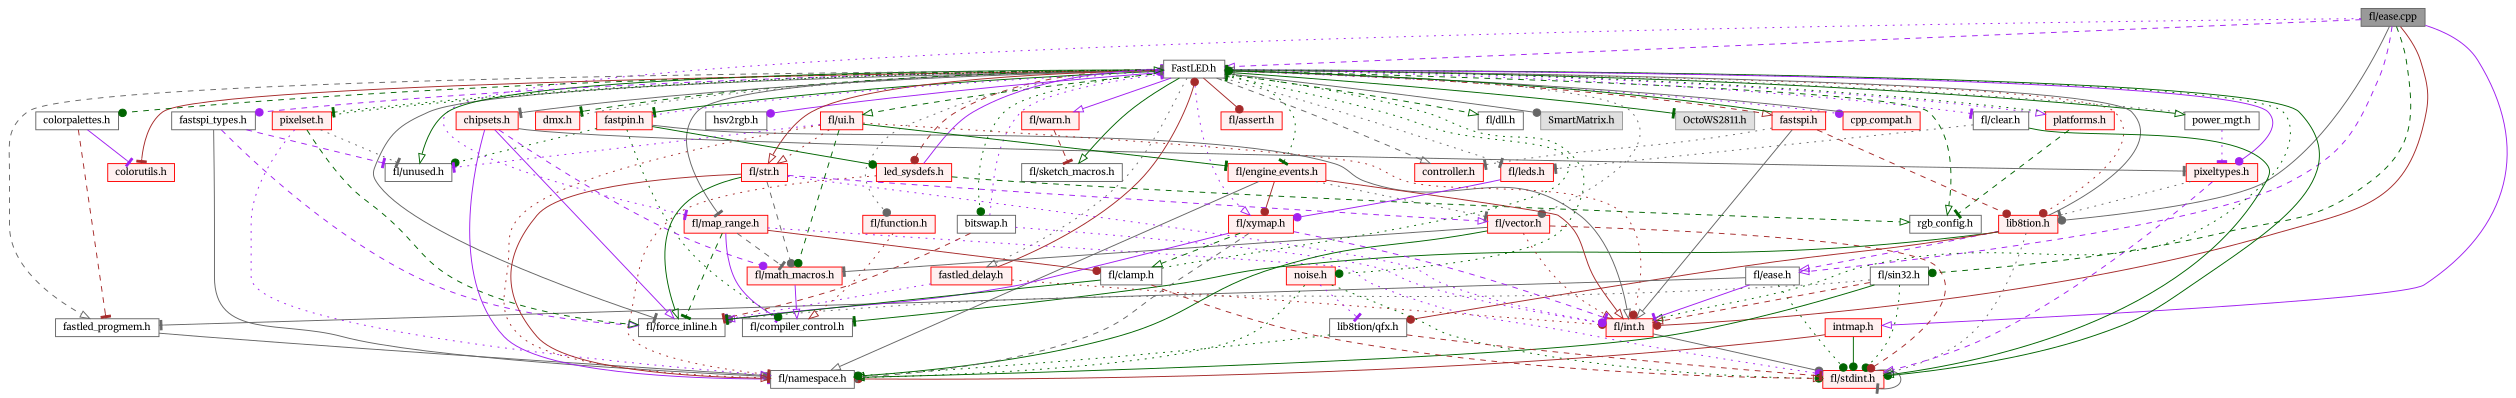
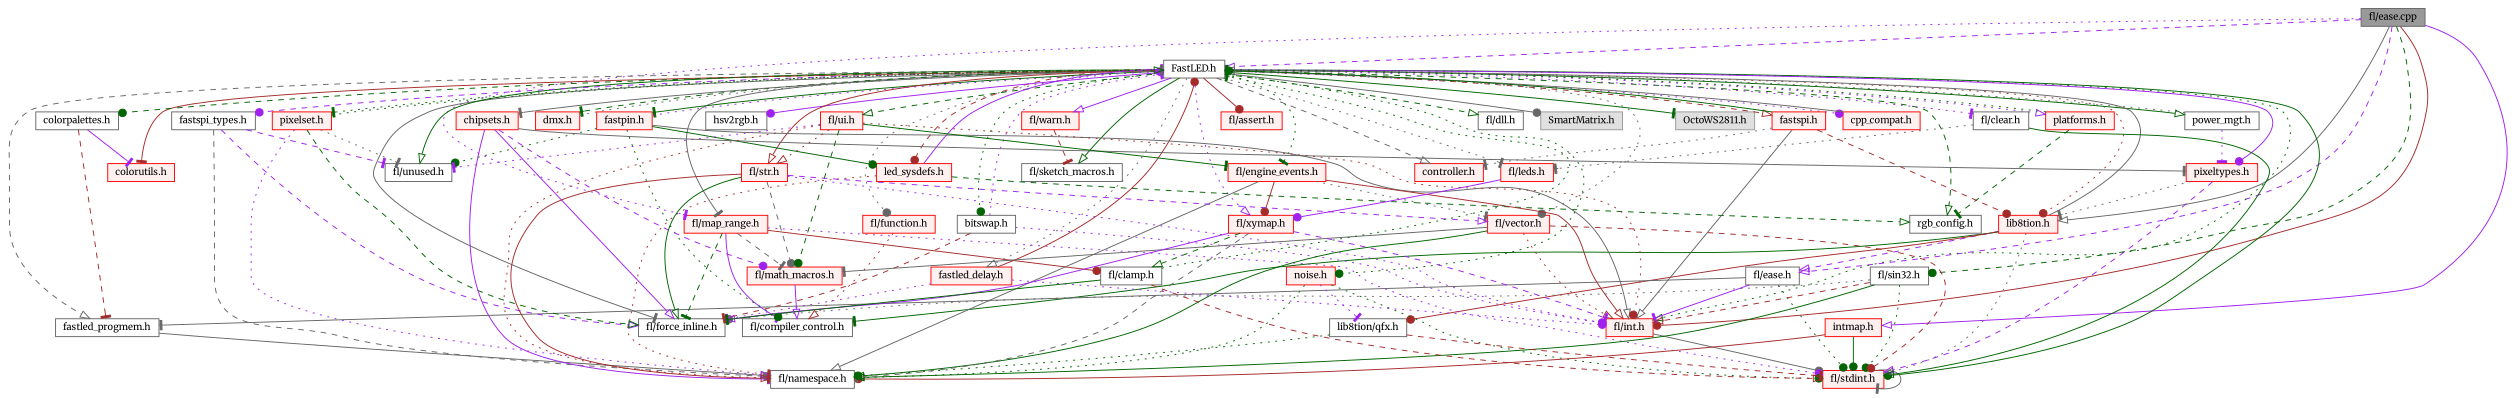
(2245, 190) -> (2290, 165)
(1305, 302) -> (1305, 302)
(365, 341) -> (365, 341)
